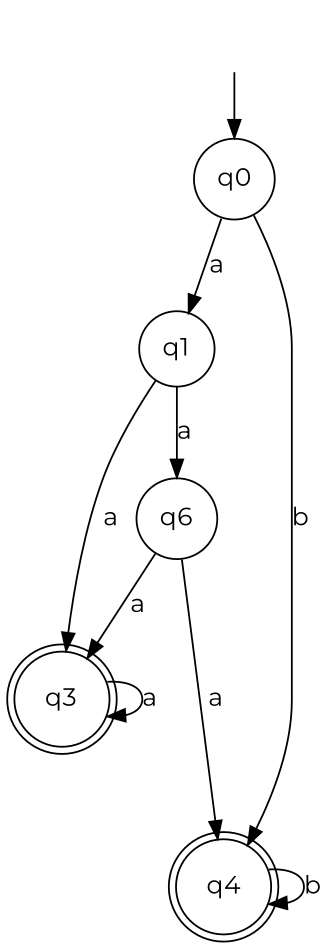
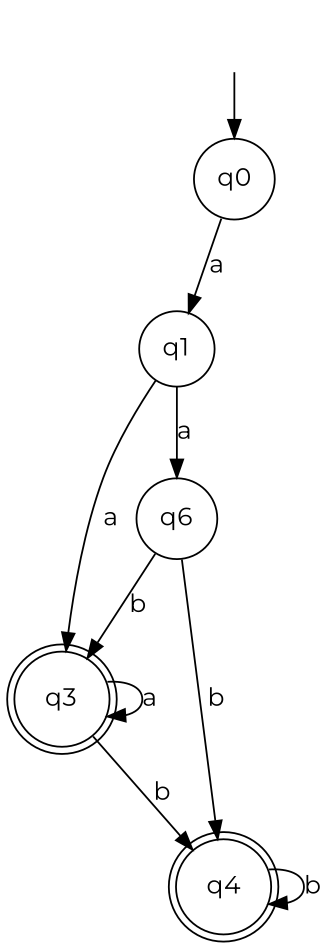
(292, 522) -> (137, 786)
(138, 605) -> (138, 605)
(216, 699) -> (216, 699)
